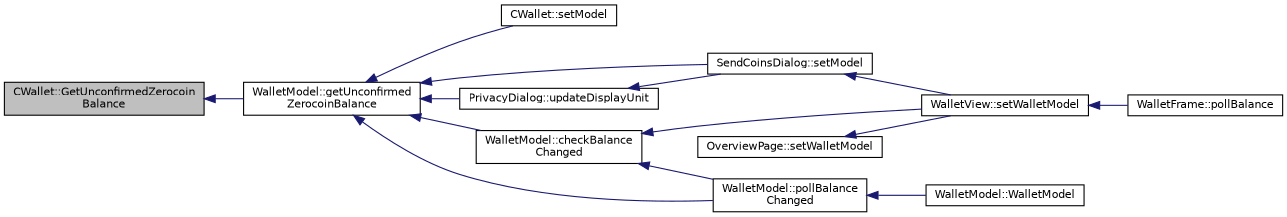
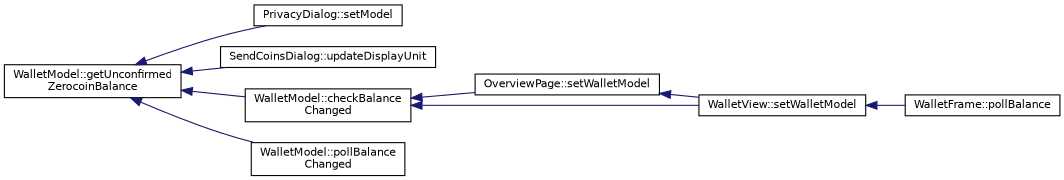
(559, 15) -> (328, 15)
(790, 64) -> none
(104, 99) -> none
(559, 99) -> (328, 57)
(681, 173) -> (449, 95)
(1005, 195) -> none
